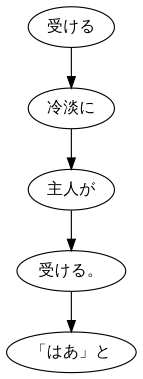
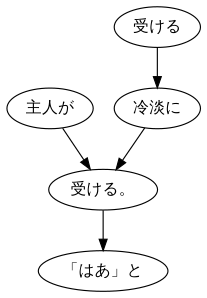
(71, 144) -> (134, 144)
